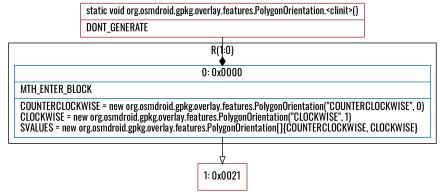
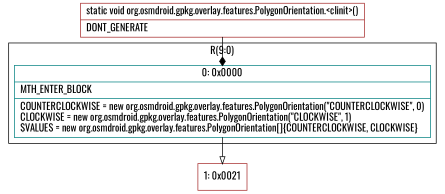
(222, 51) -> (222, 51)
